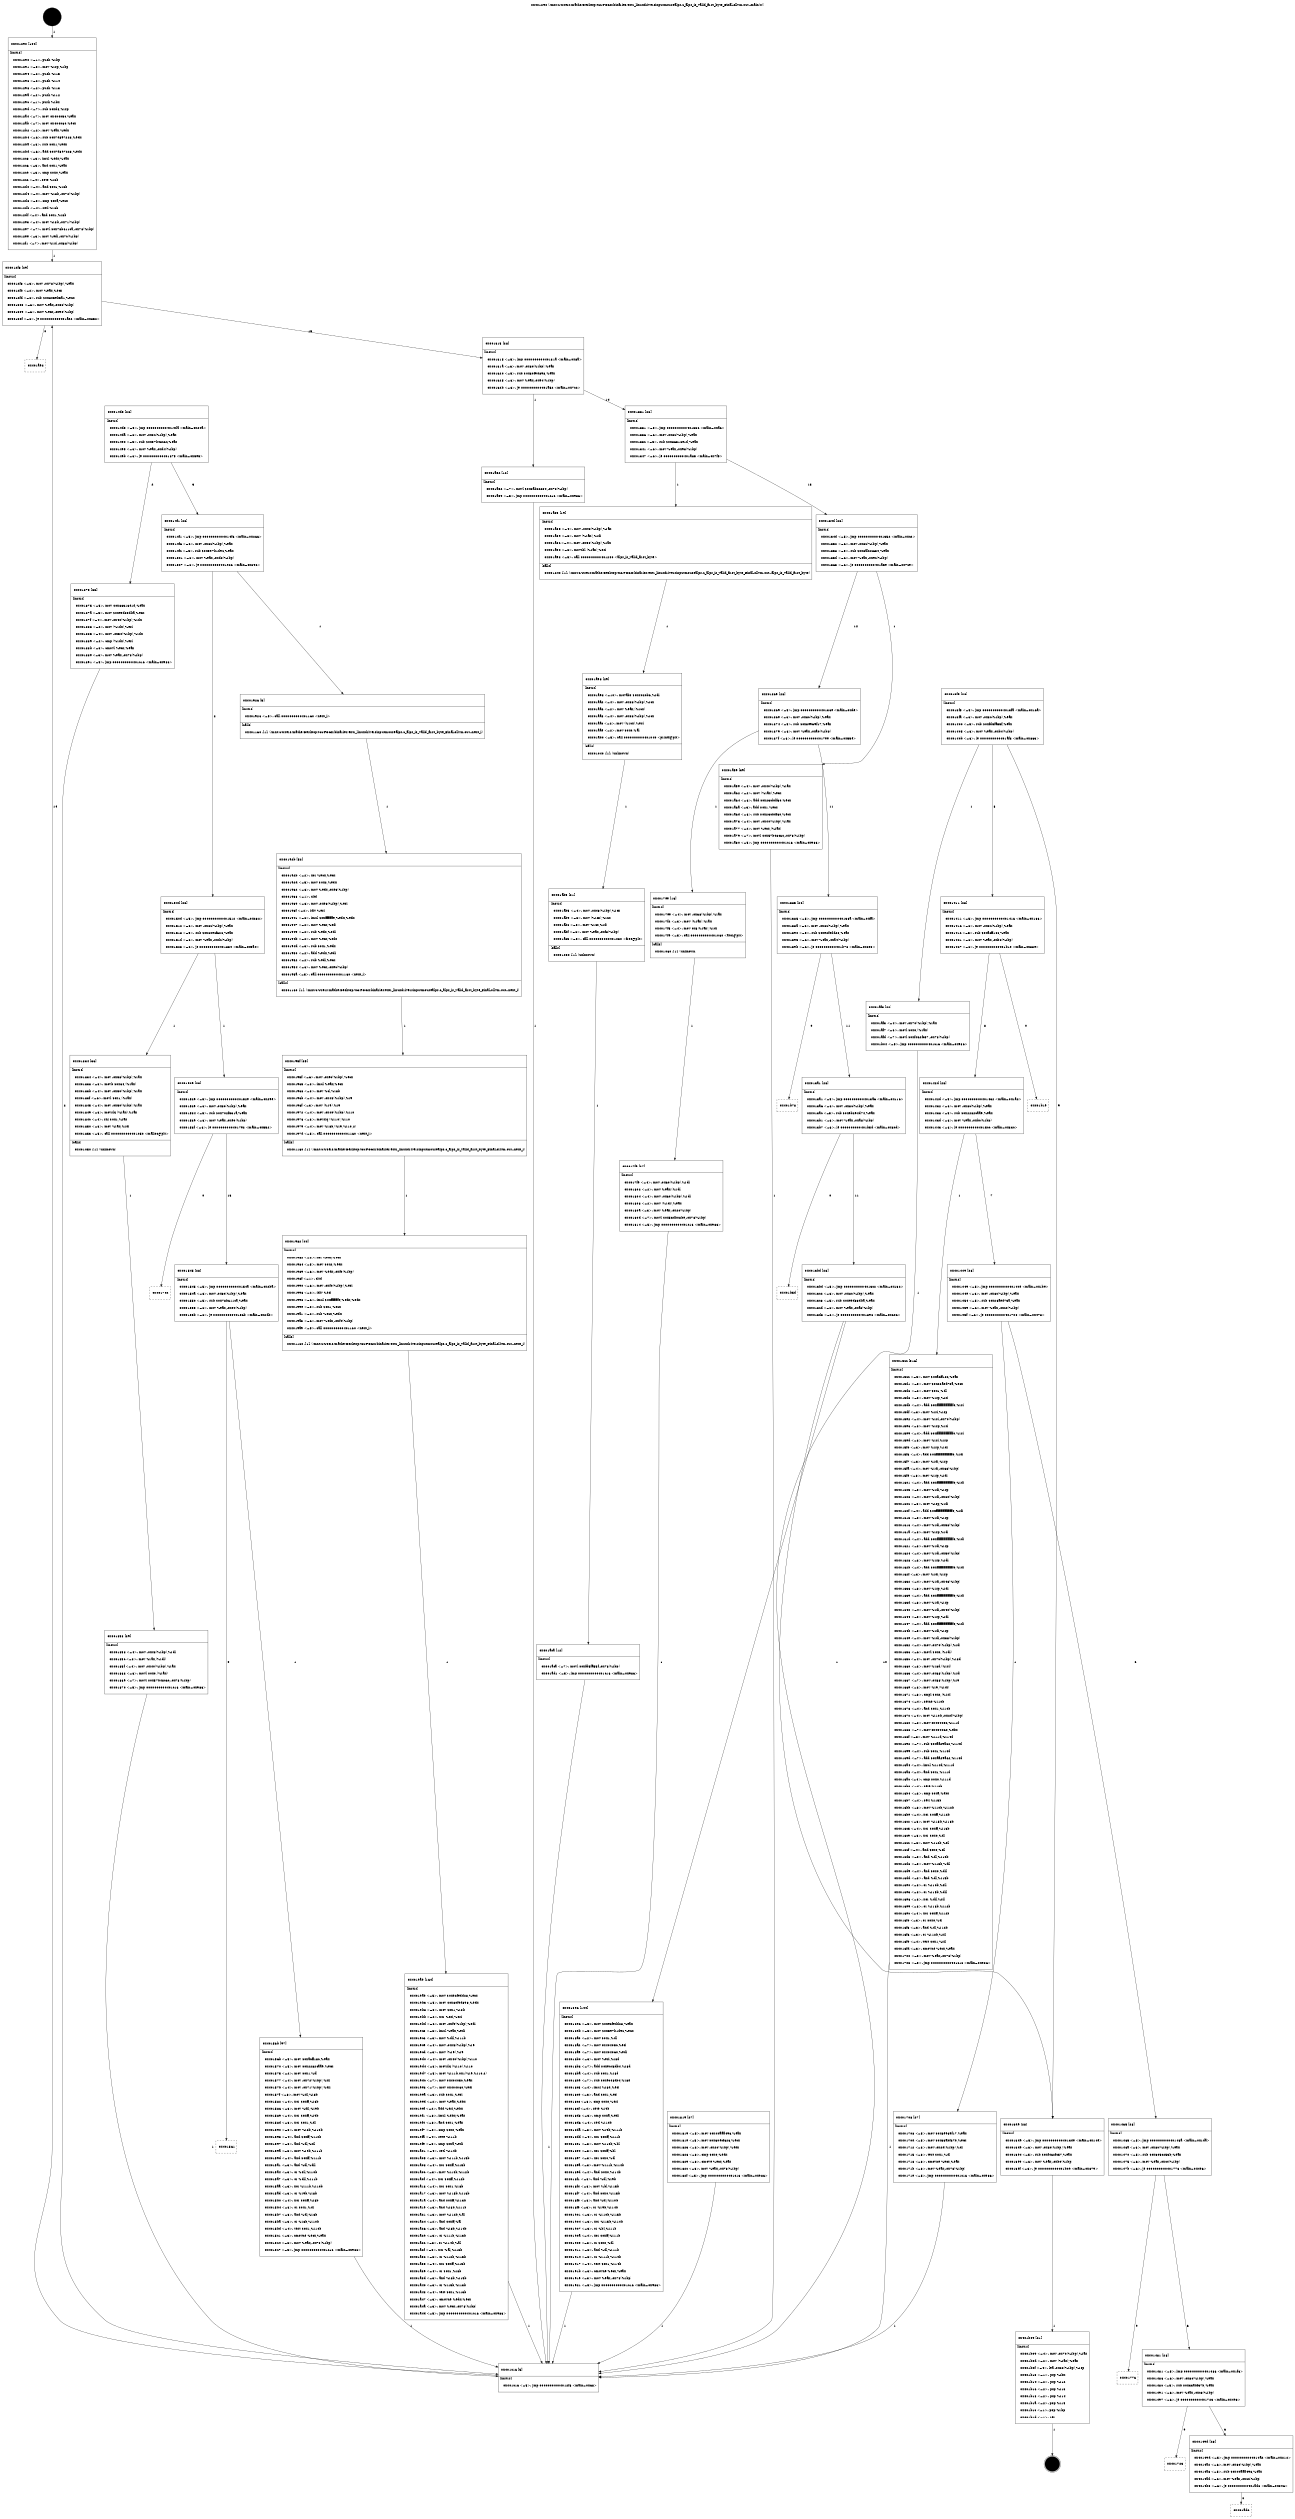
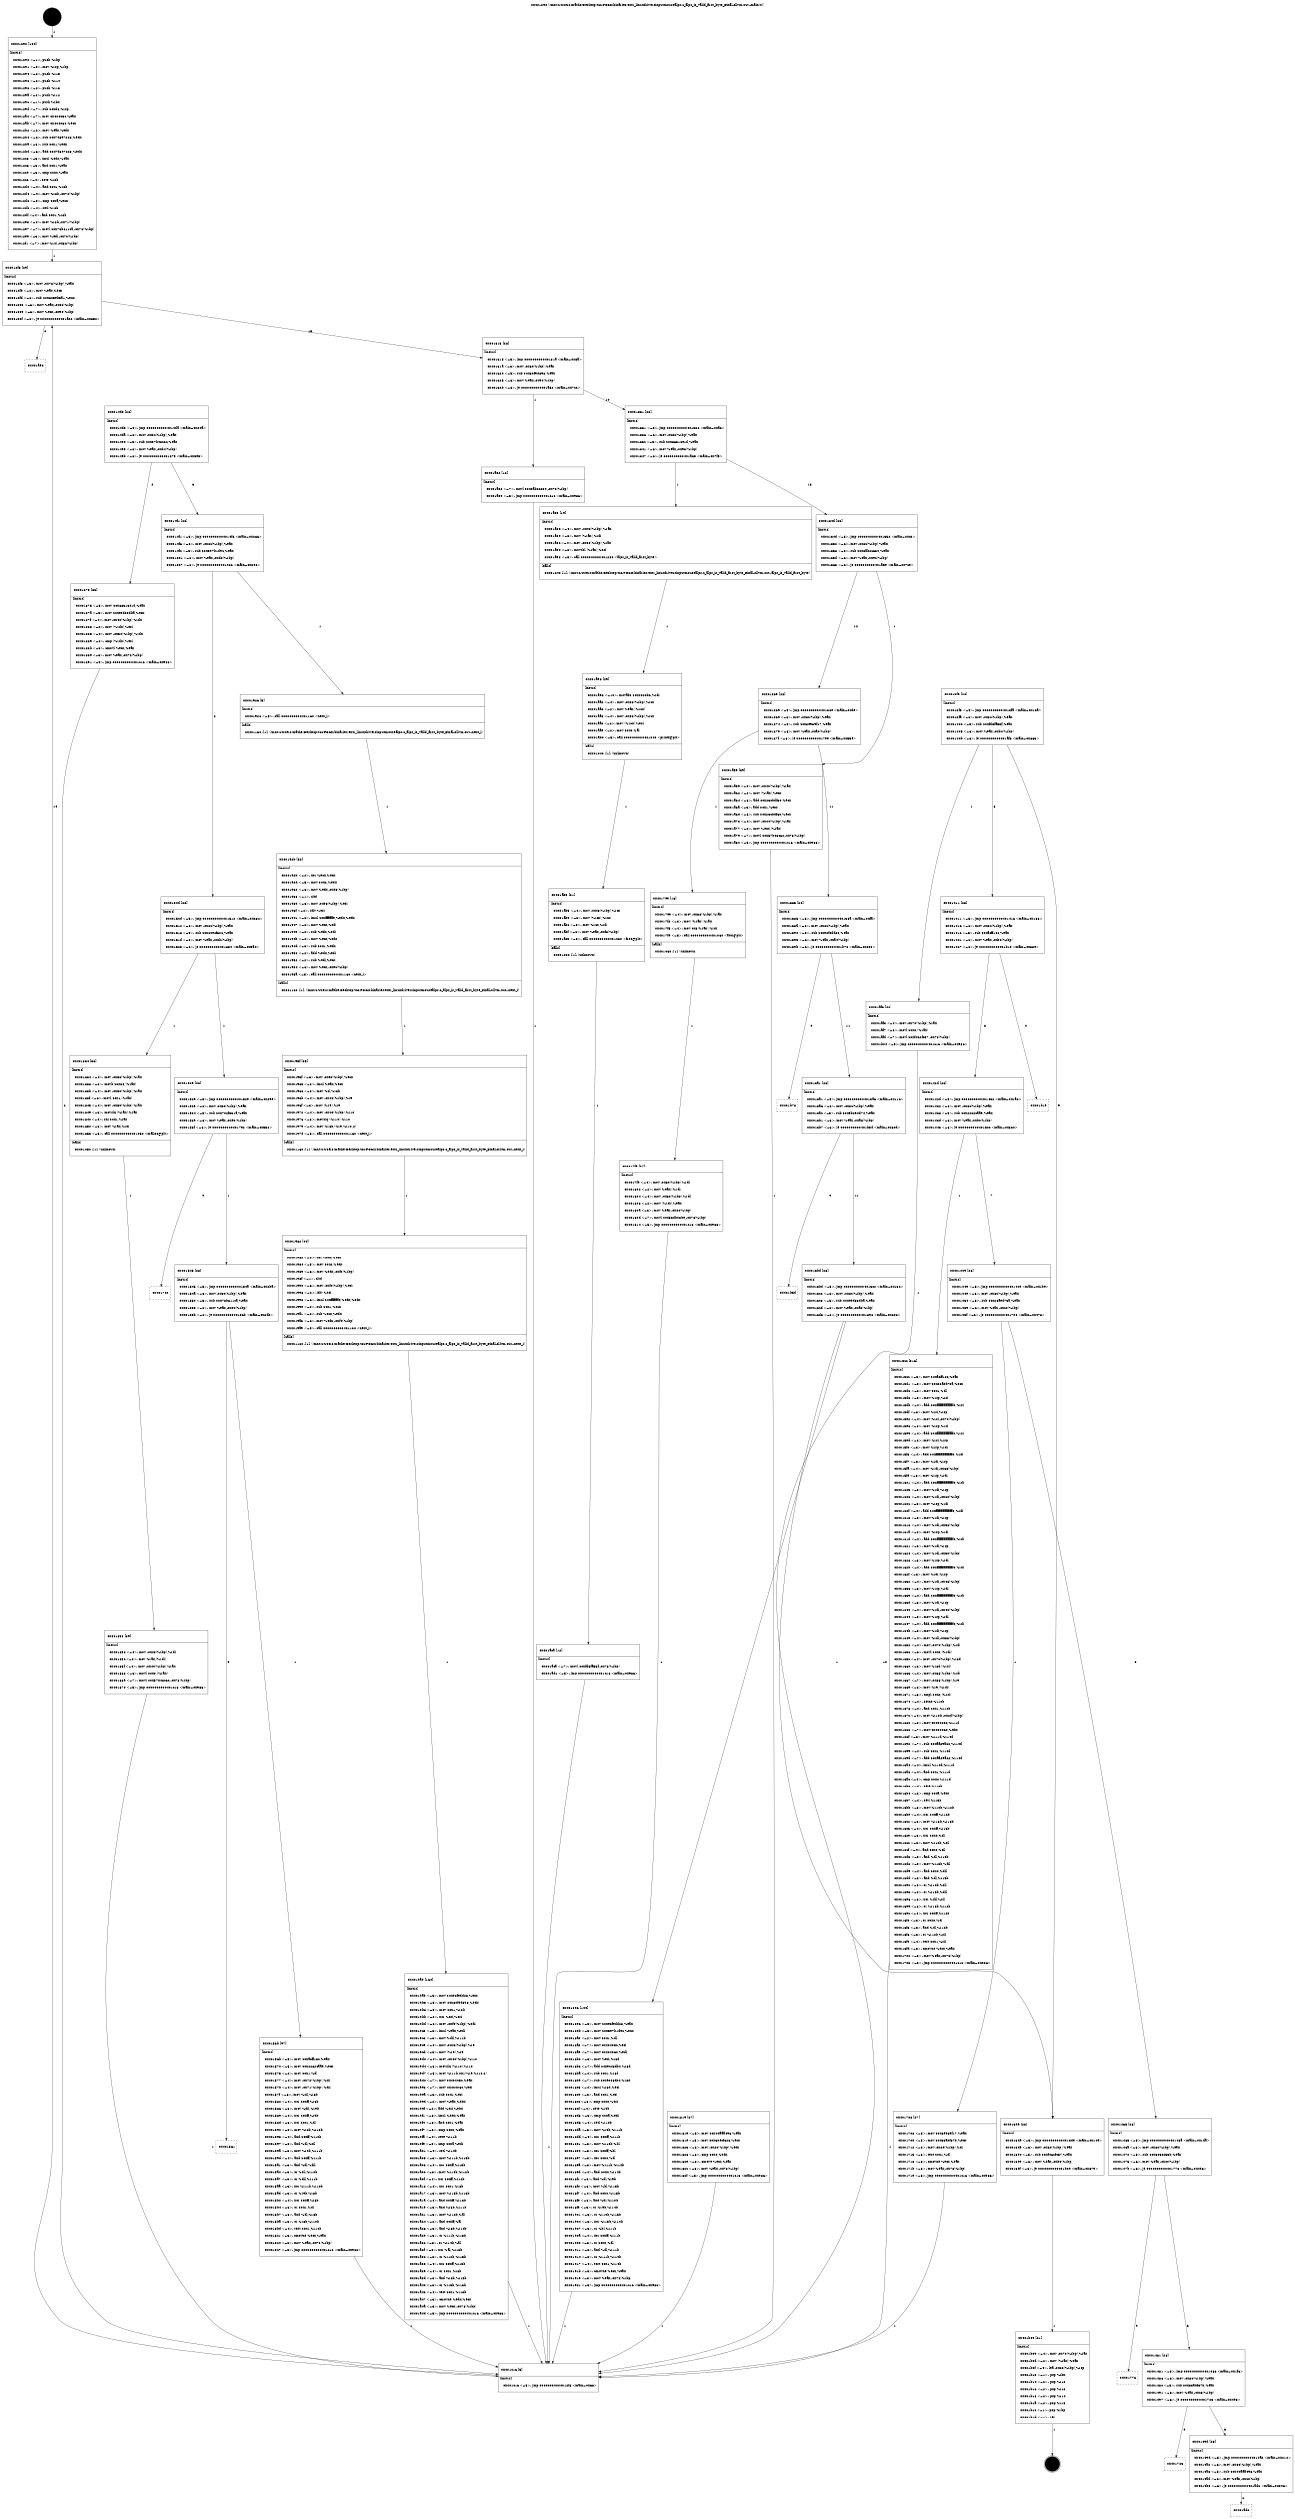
(229, 1196) -> (228, 1196)
